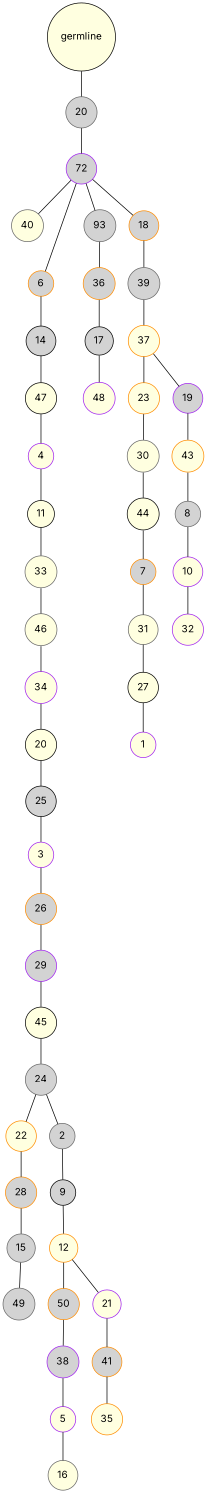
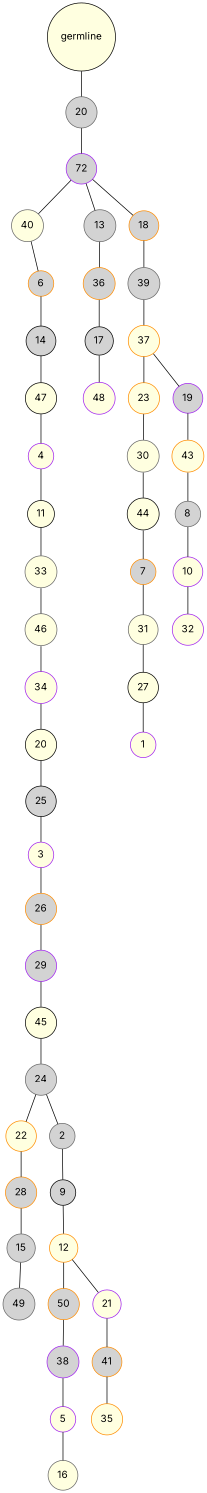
(100, 226) -> (100, 226)
(61, 227) -> (35, 256)
